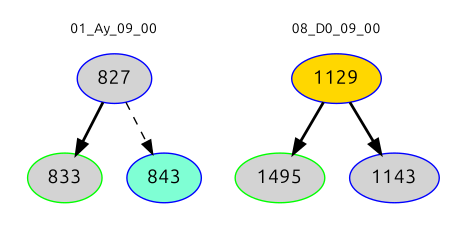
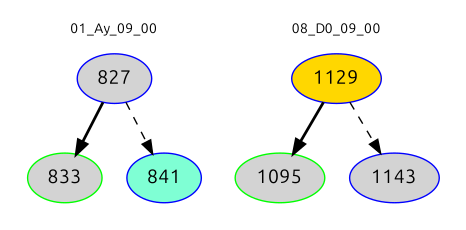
(362, 122) -> (362, 122)
(164, 178) -> (164, 178)
(280, 178) -> (280, 178)
